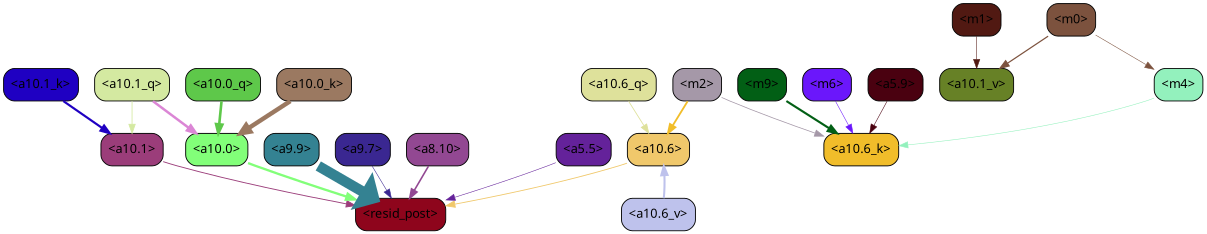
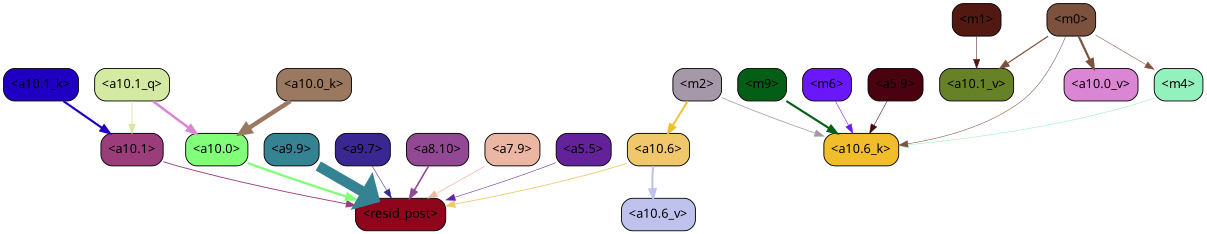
(223, 85) -> none
(619, 85) -> none
none -> (1101, 85)
none -> (1003, 113)
none -> (512, 150)
(664, 187) -> (652, 178)
